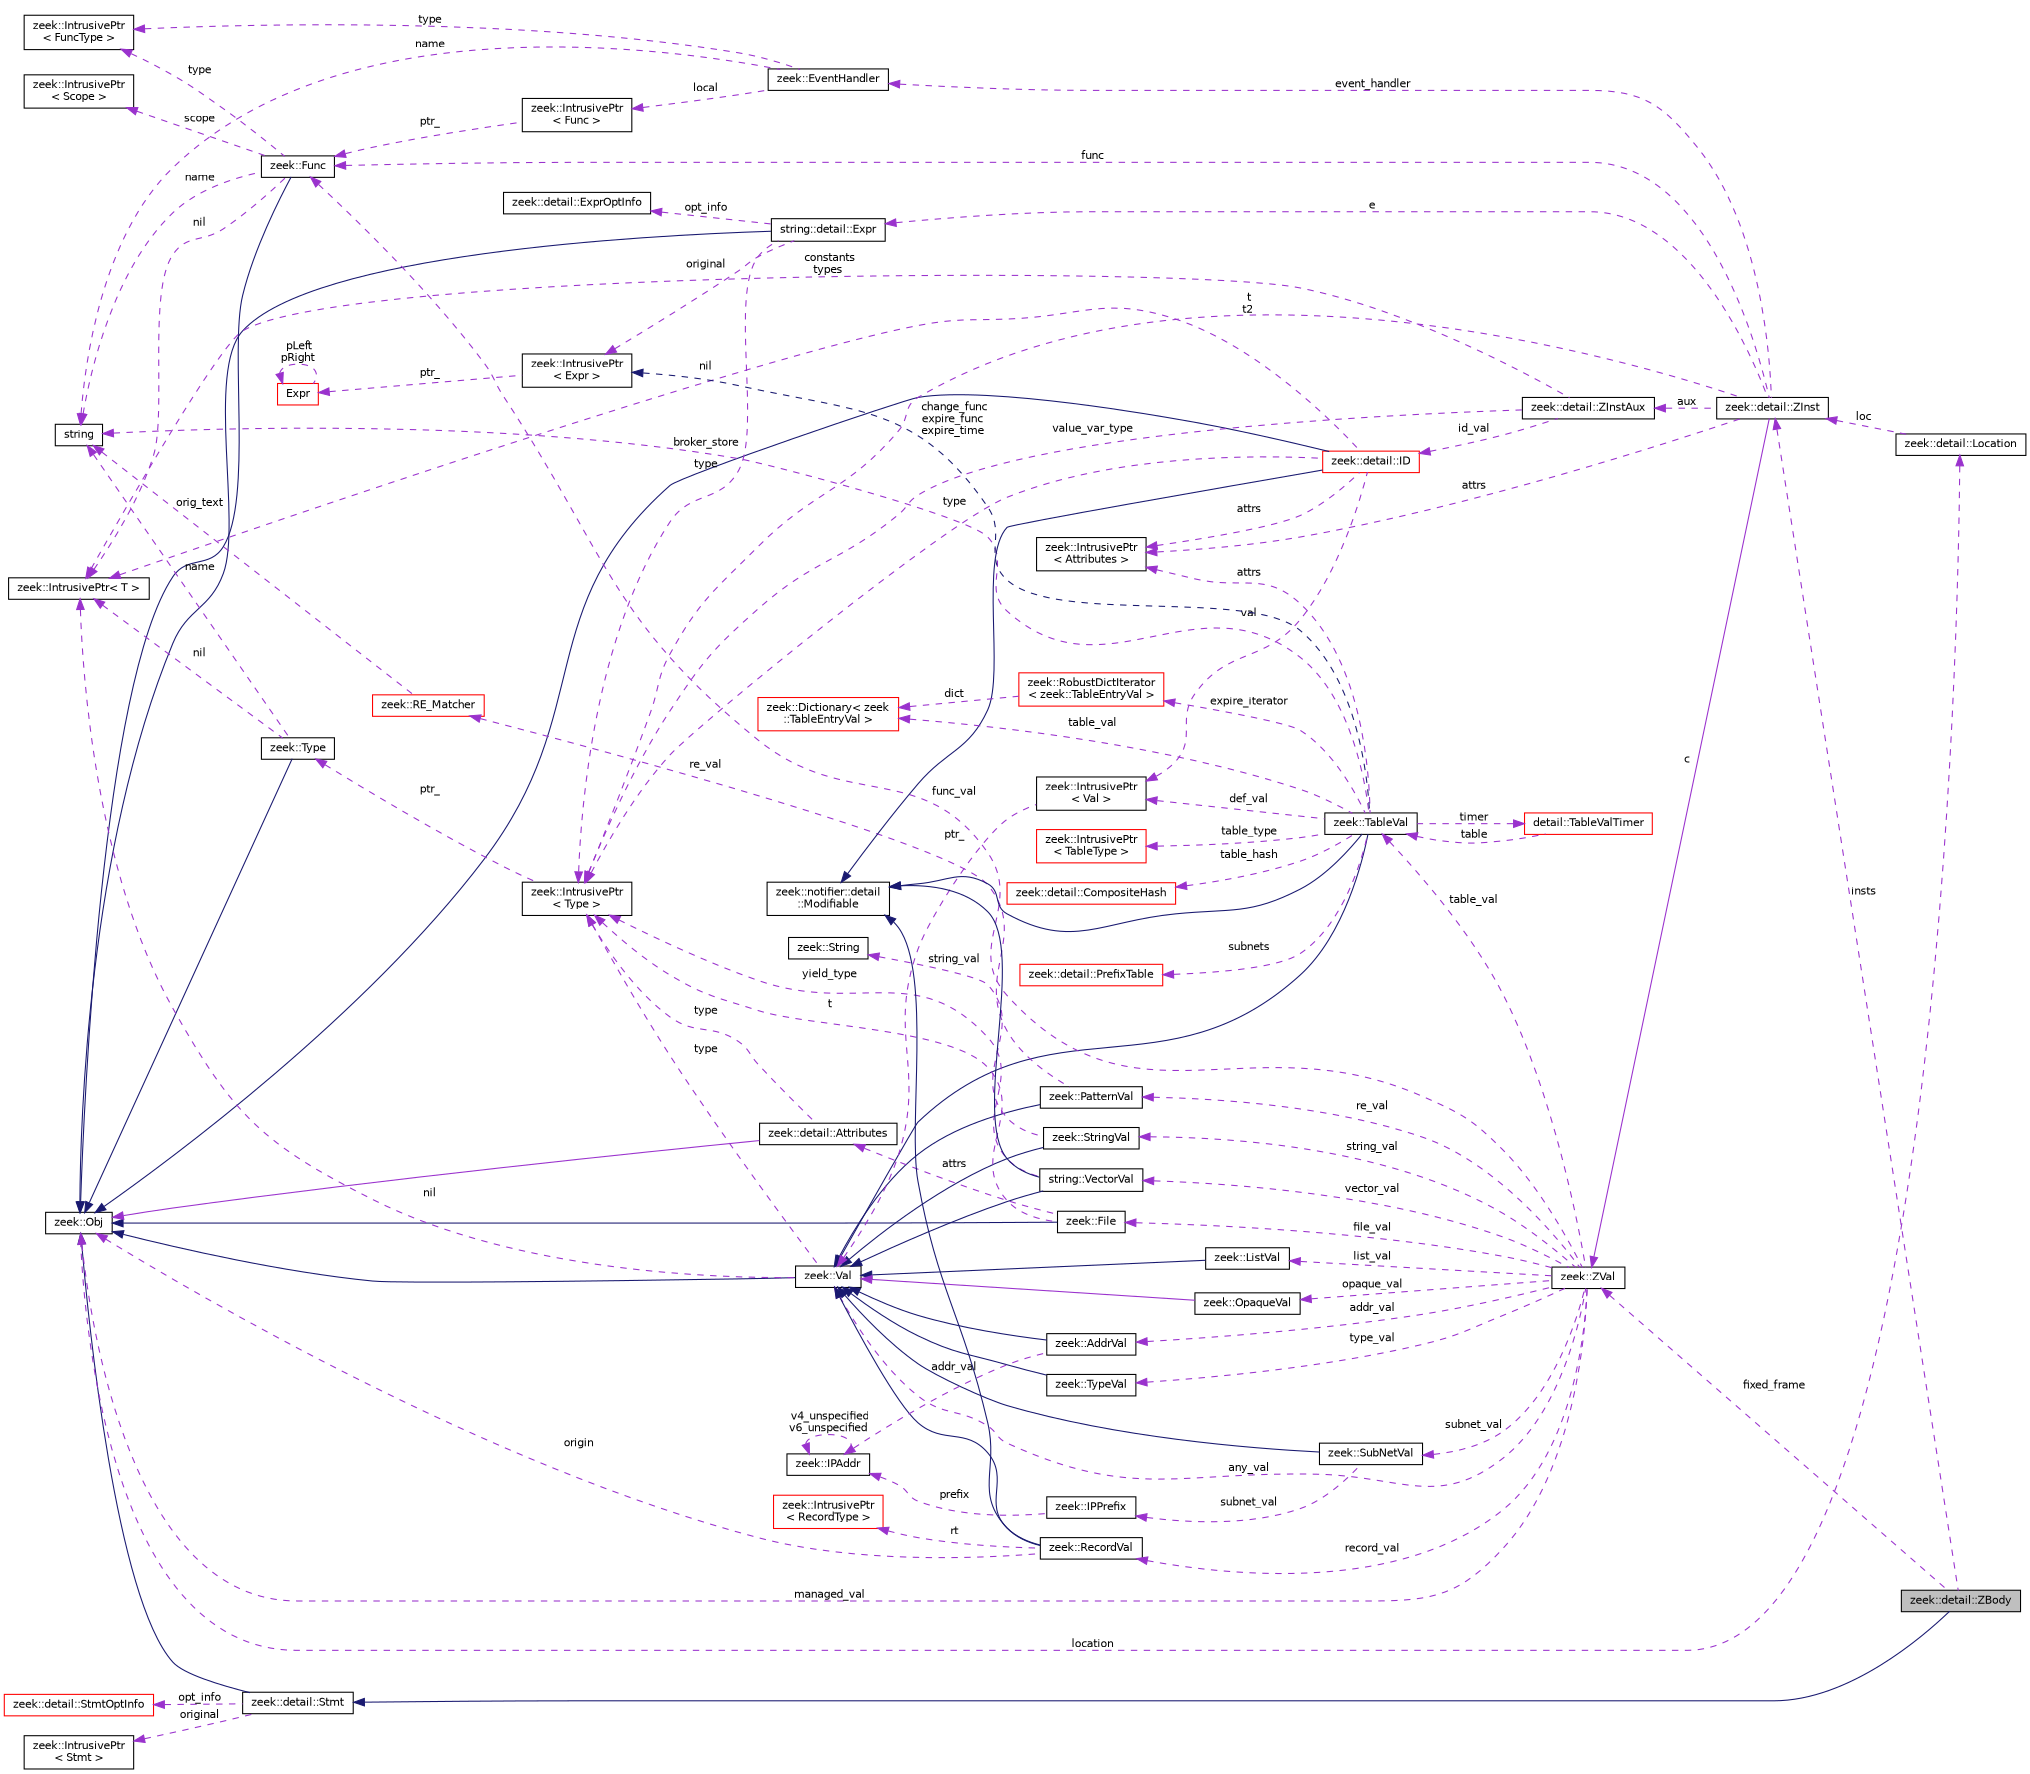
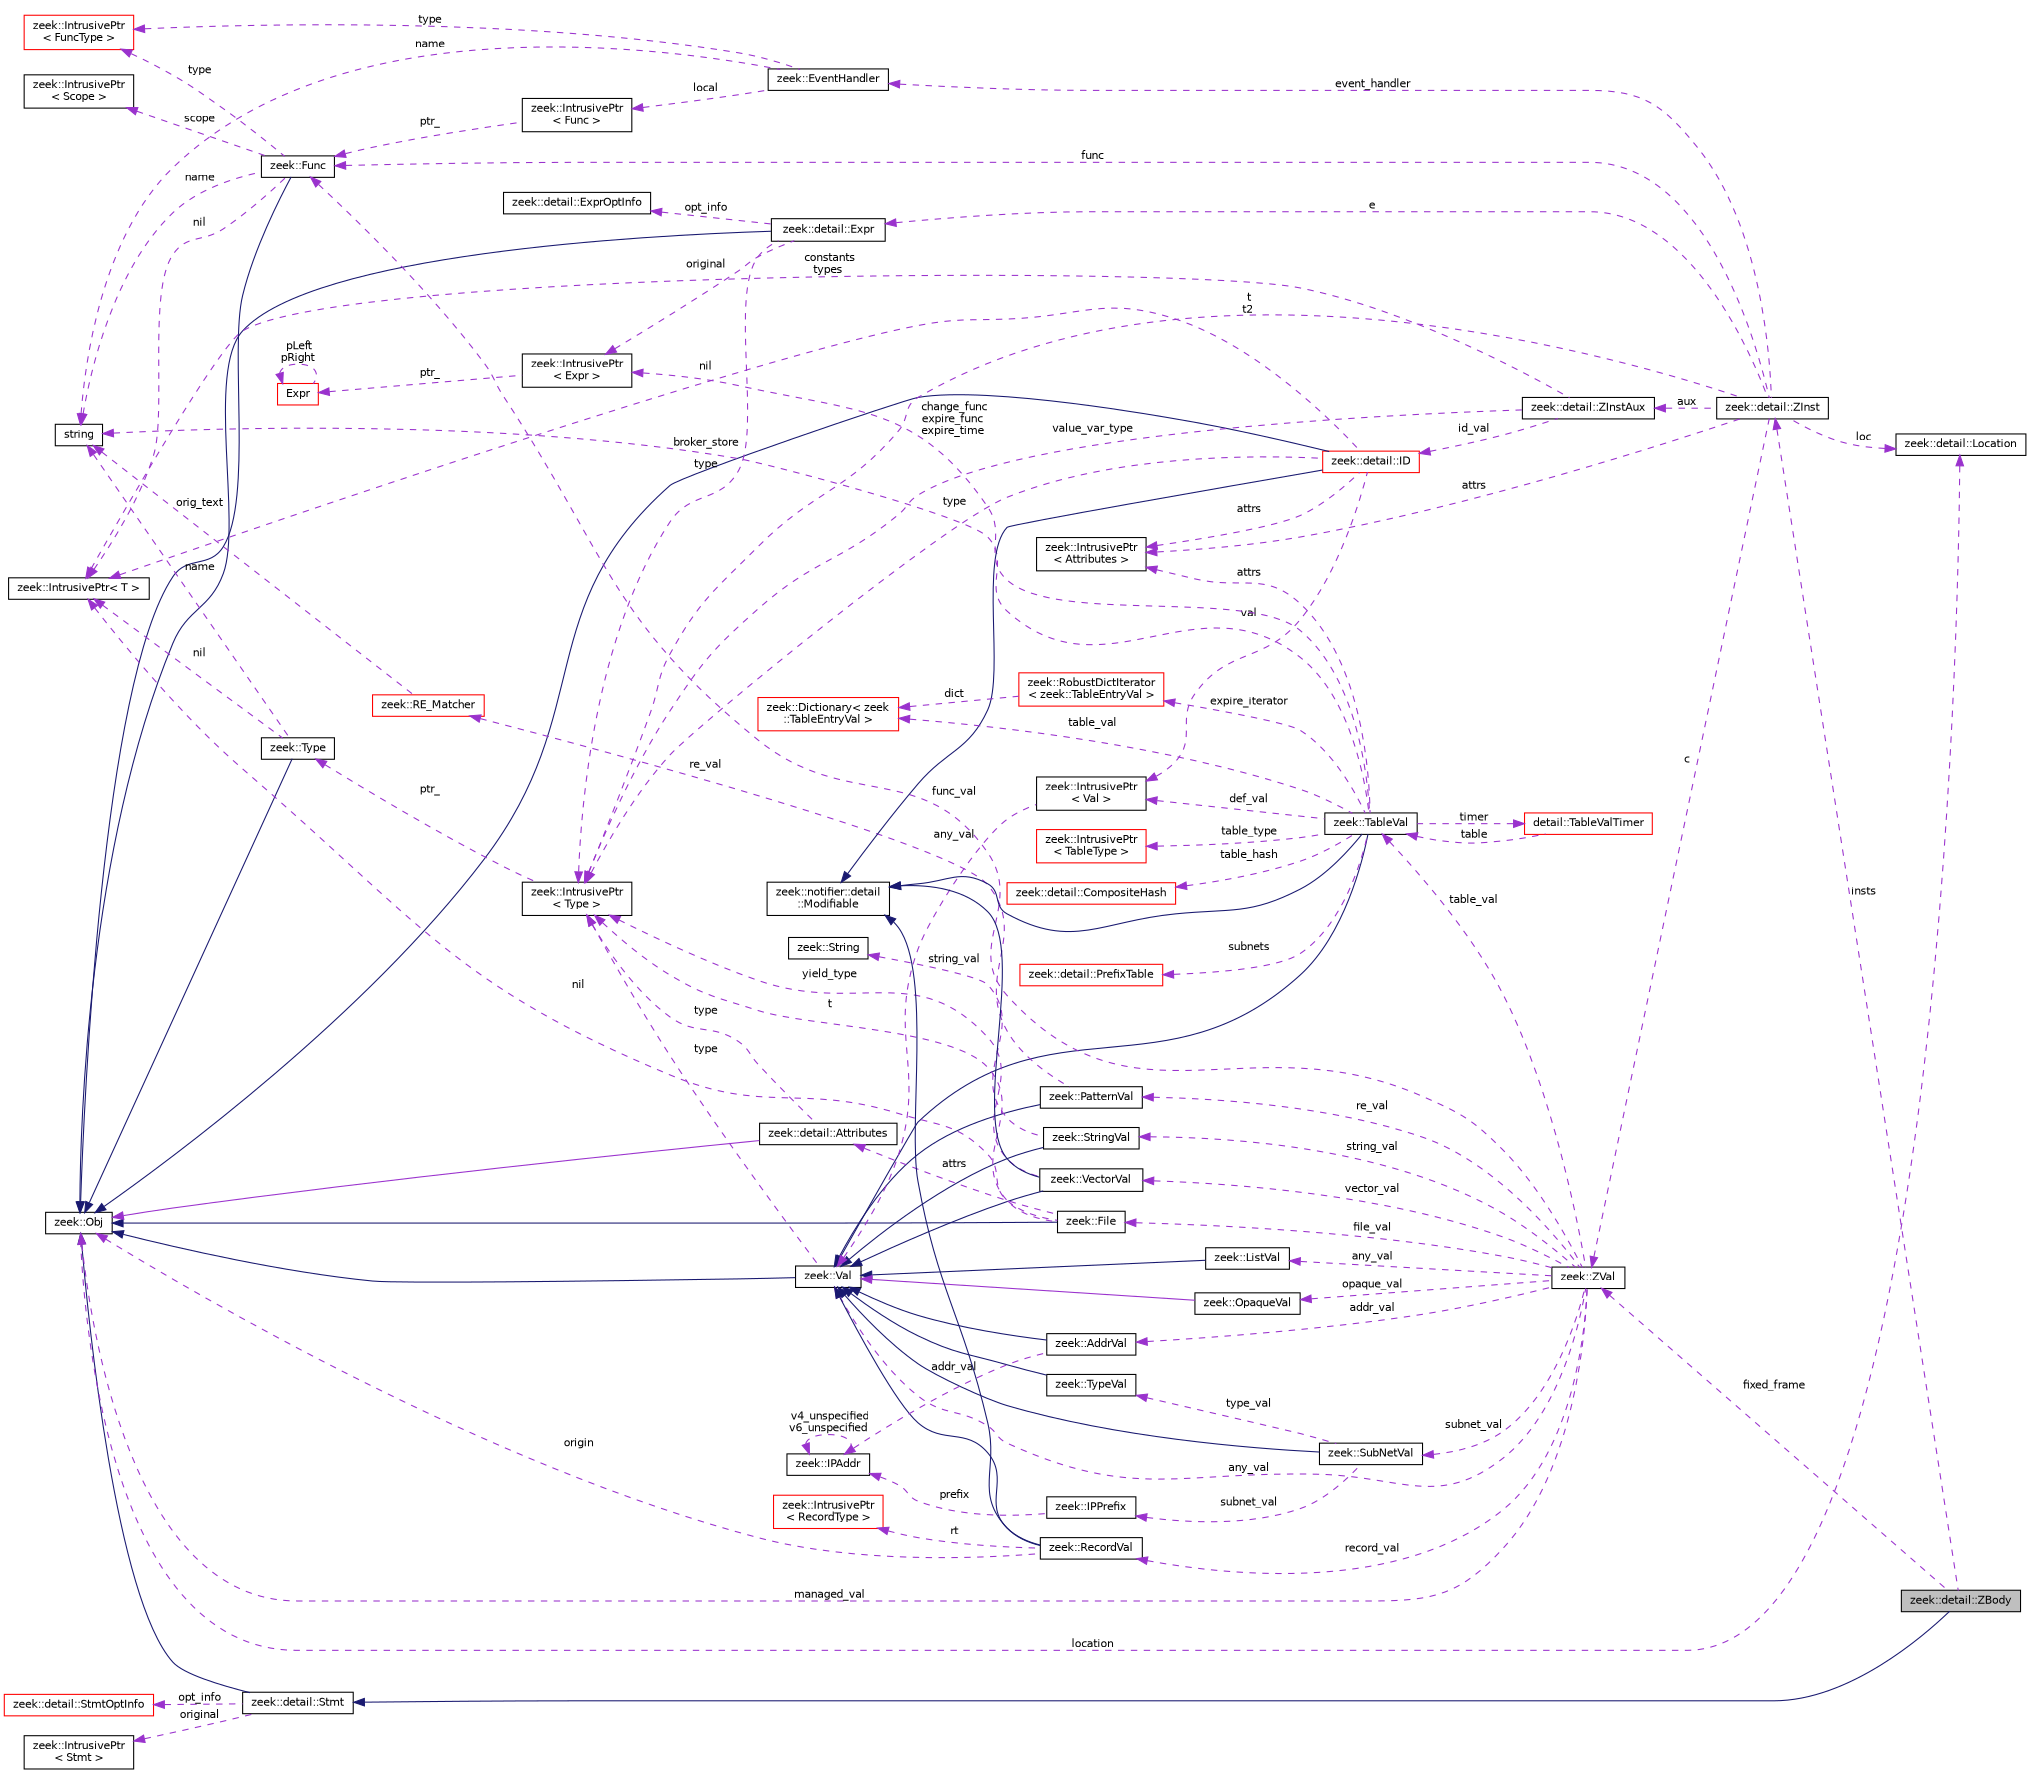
(79, 32) -> (79, 32)
(828, 230) -> (828, 230)
(1872, 427) -> (1835, 440)
(1025, 589) -> (1025, 589)
(953, 835) -> (953, 835)
(1682, 838) -> (1682, 838)
(262, 1130) -> (531, 1007)
(1091, 1180) -> (1091, 1180)
(1371, 1257) -> (1371, 1257)
(1362, 1357) -> (1242, 1420)
